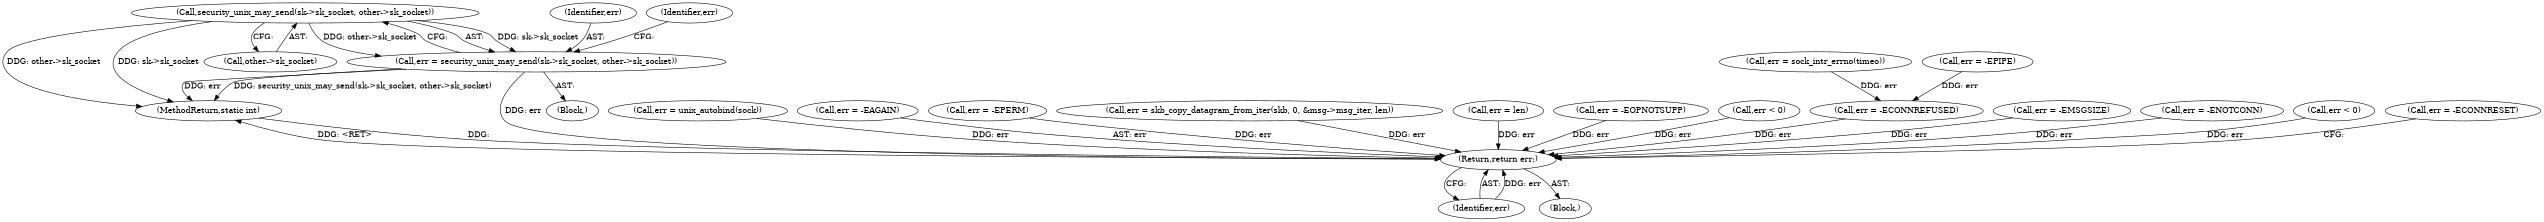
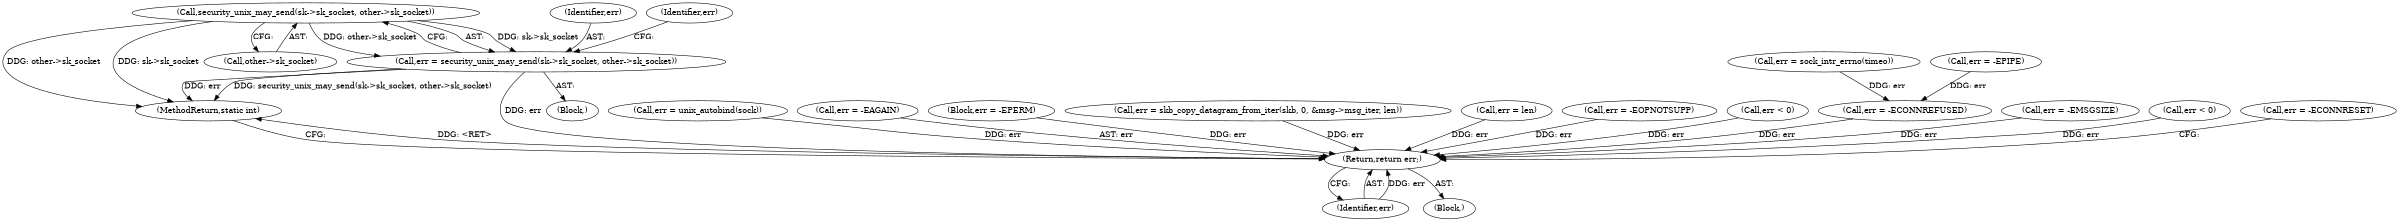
(988, 111) -> (992, 111)
(2212, 111) -> none
(480, 135) -> (317, 135)
